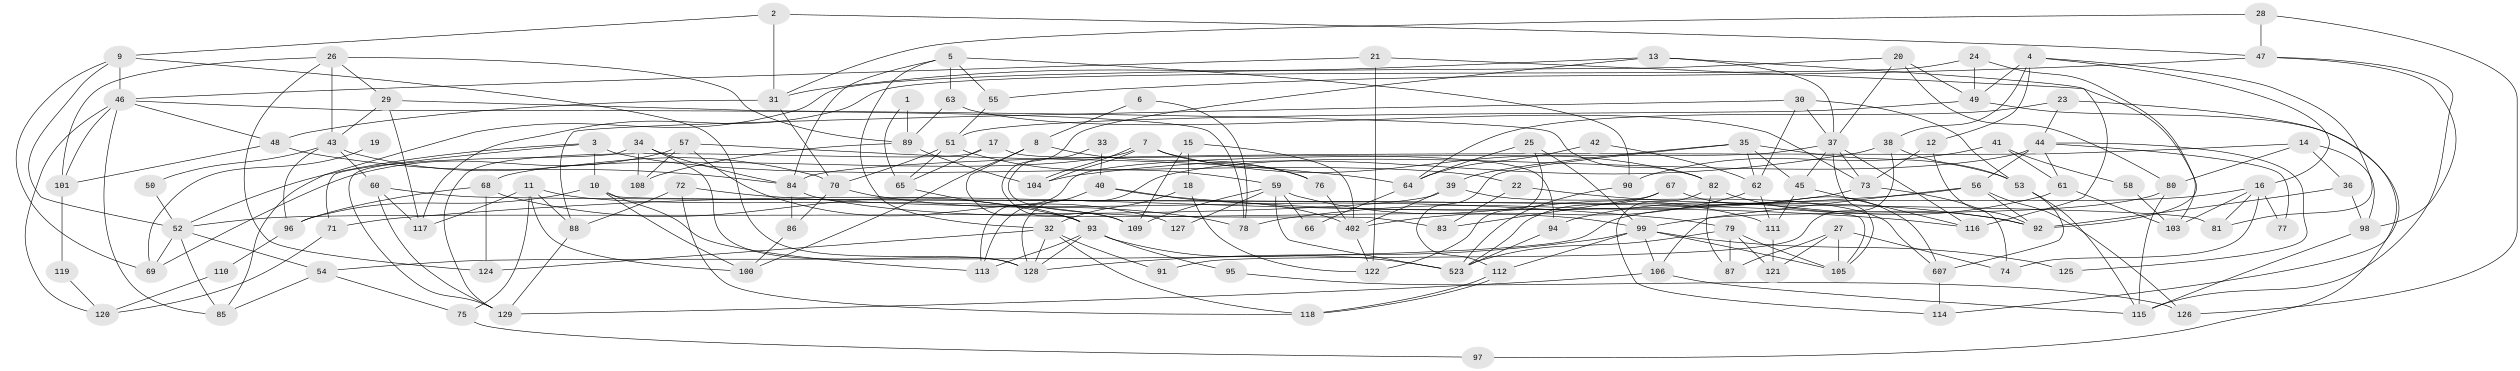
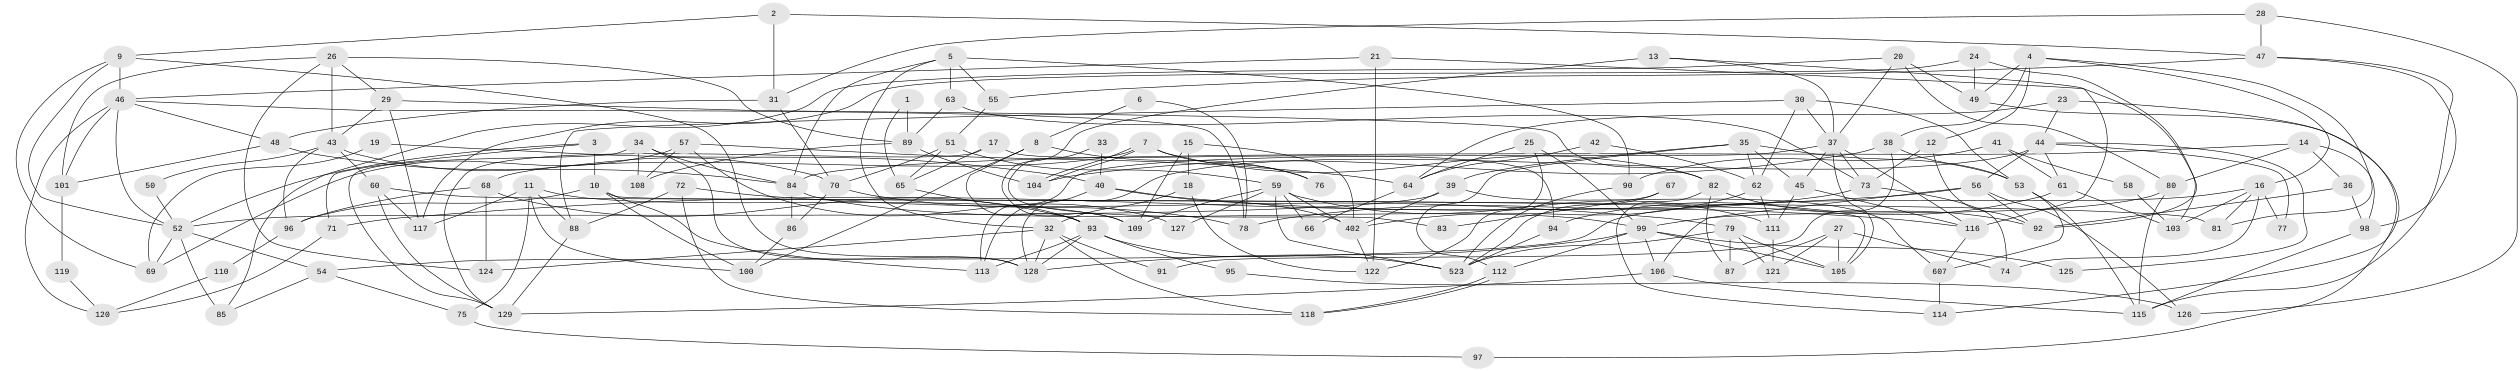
(1085, 70) -> none
(1410, 115) -> none
none -> (739, 157)
(1517, 186) -> none
(1822, 197) -> (1958, 248)
(1336, 207) -> (1315, 207)
(109, 240) -> (122, 180)
